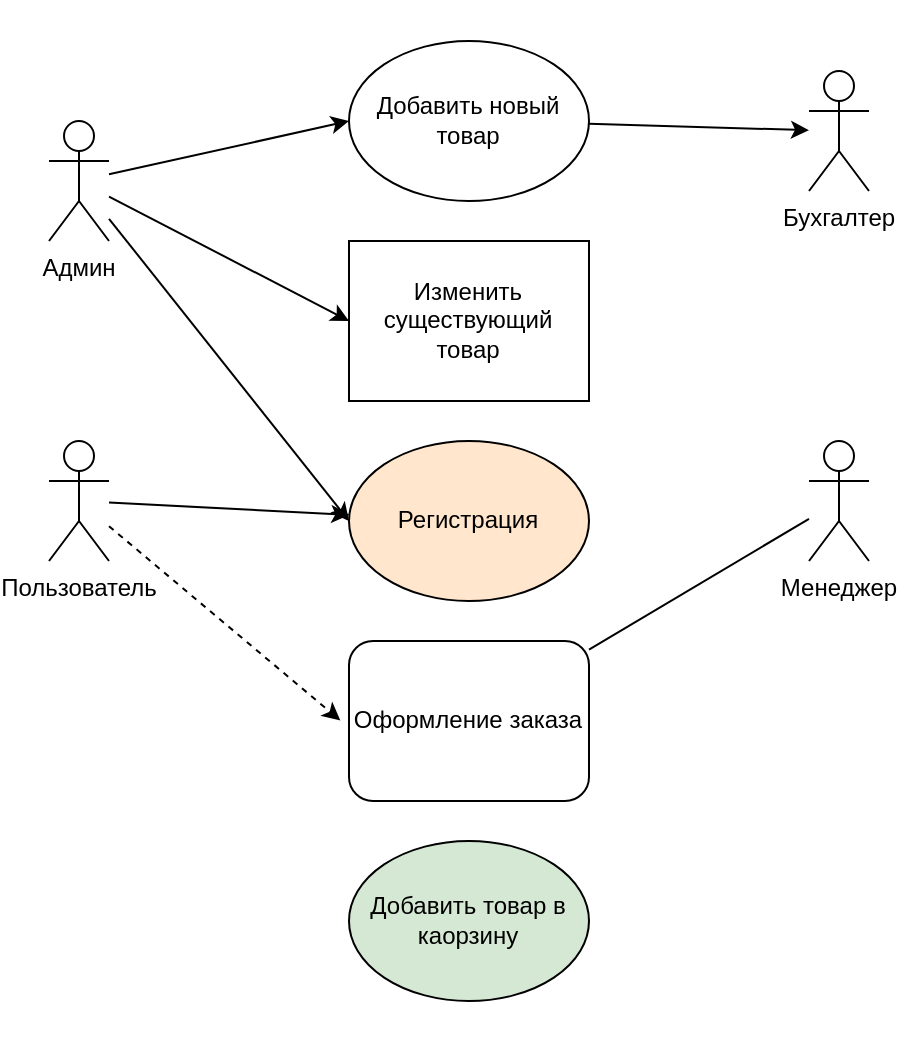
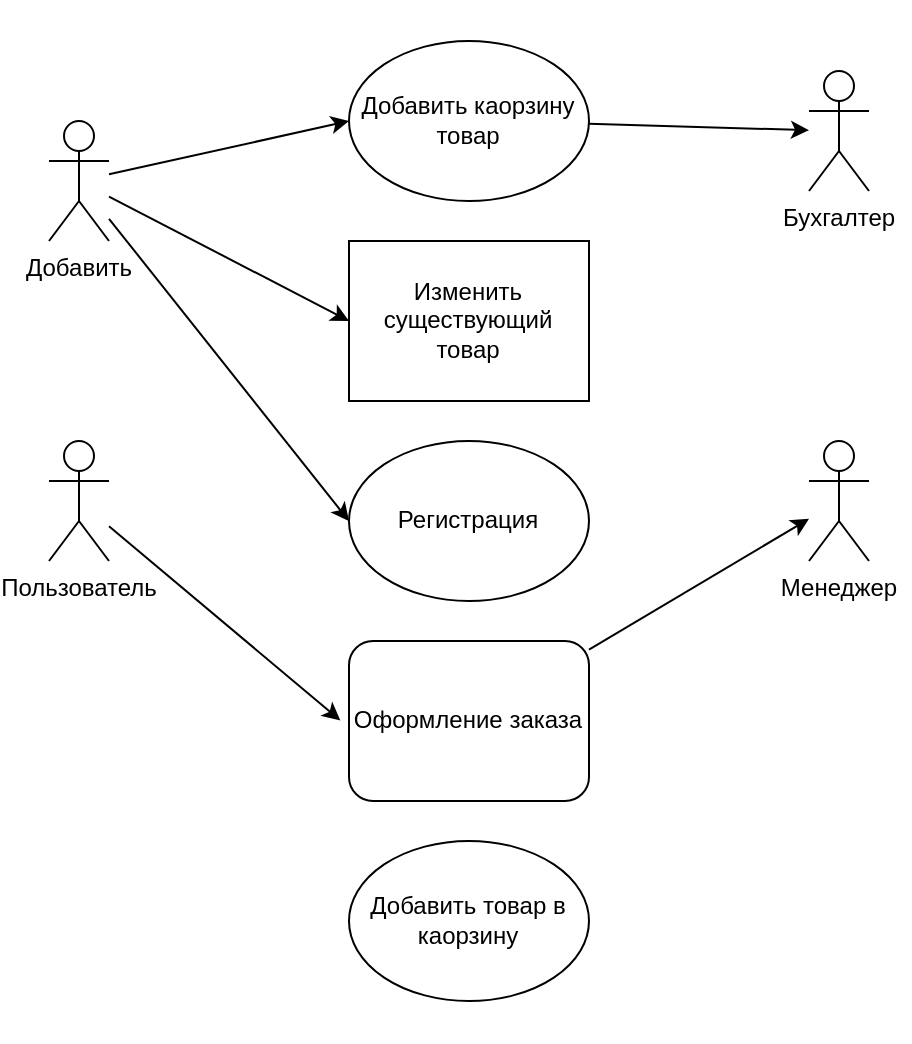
(469, 121) -> (469, 121)
(80, 269) -> (80, 269)
(222, 508) -> none
(469, 521) -> (469, 521)
(802, 523) -> (796, 526)
(220, 620) -> (220, 620)
(469, 921) -> (469, 921)
